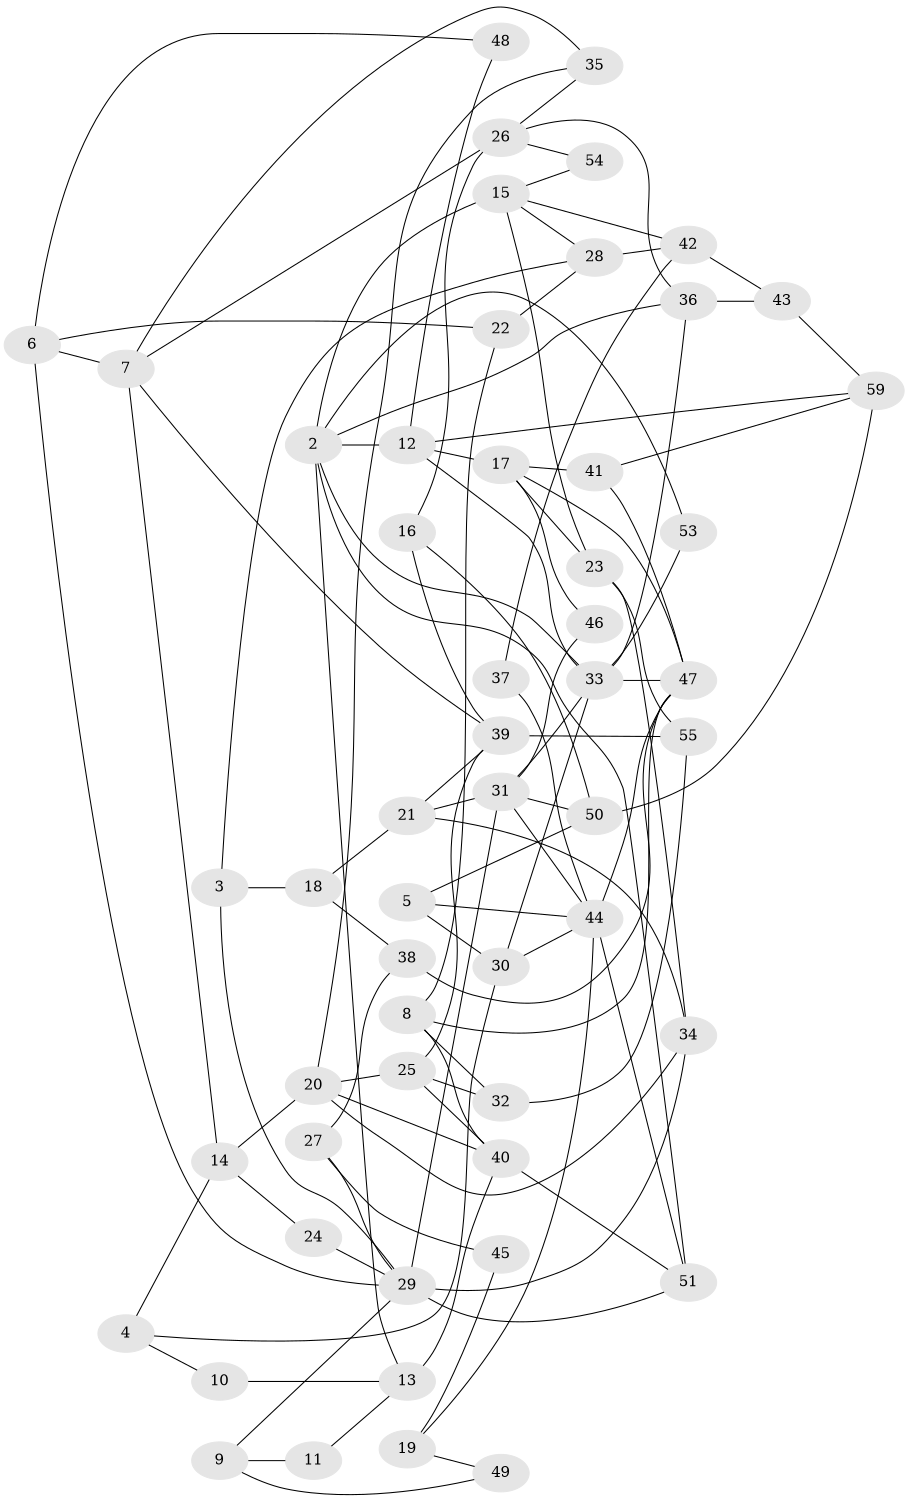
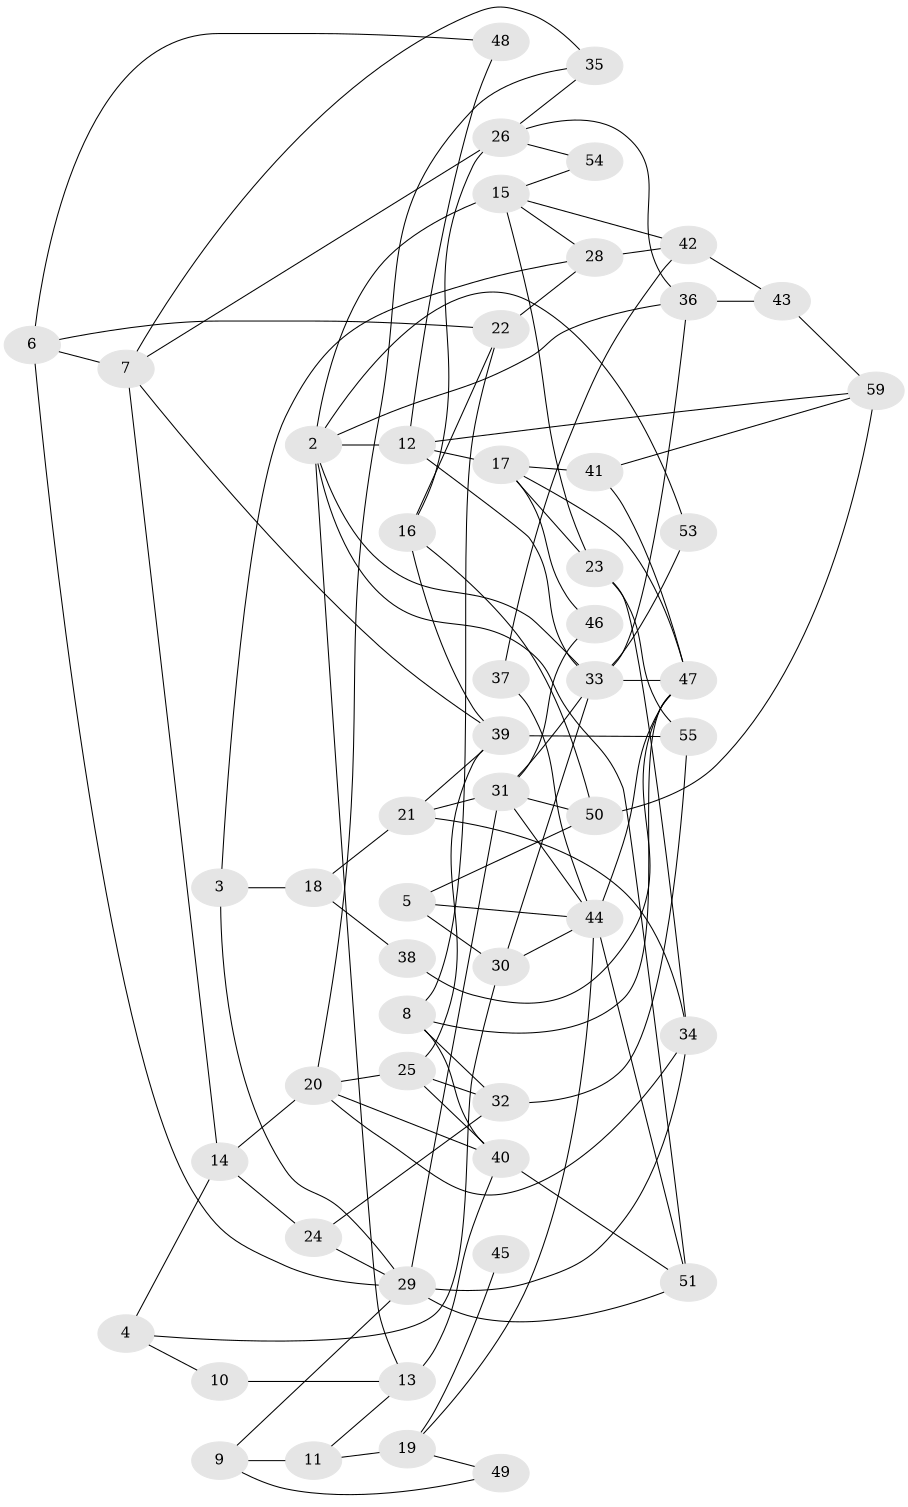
none -> (454, 431)
(314, 1142) -> none
none -> (407, 1170)
none -> (361, 1455)
